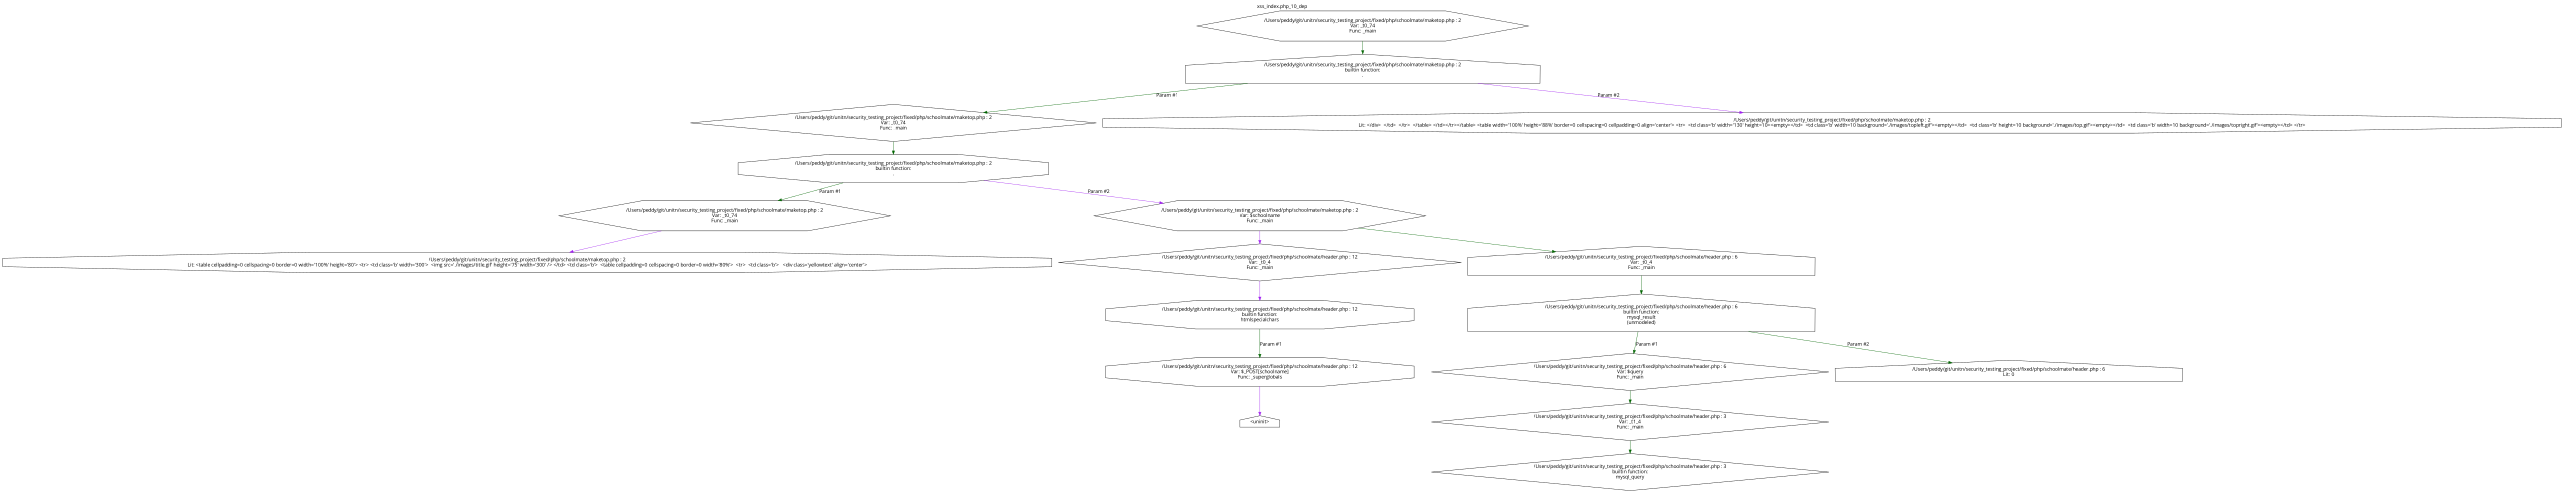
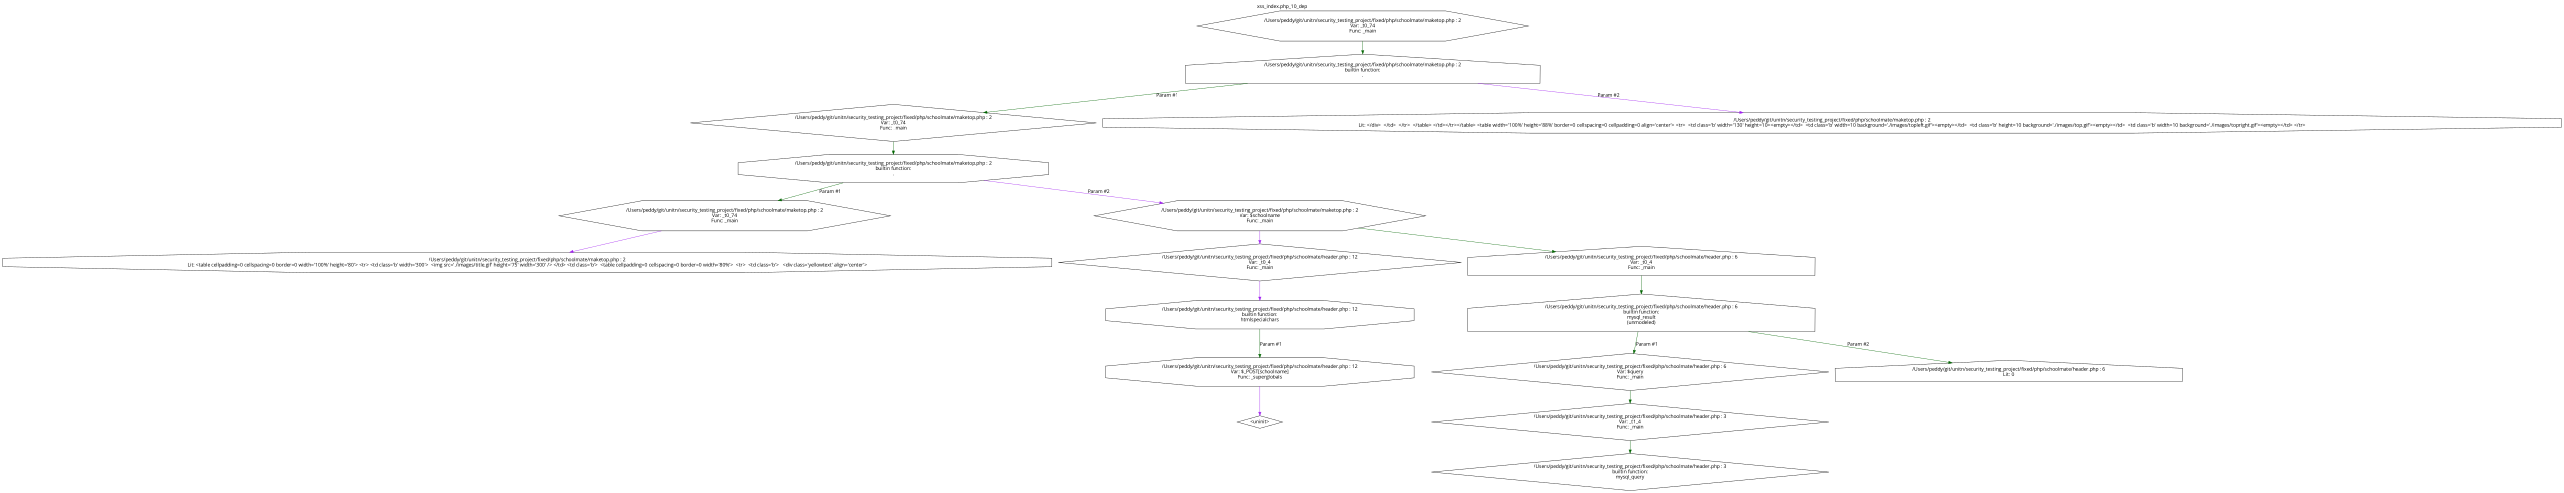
(1260, 422) -> (1260, 422)
